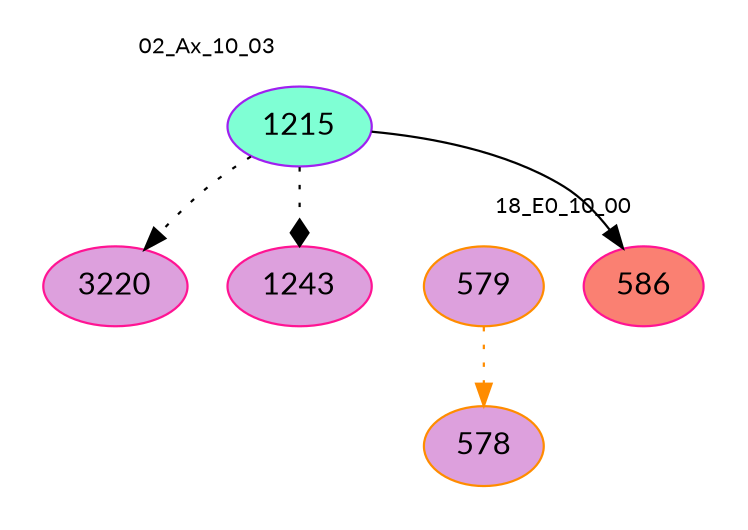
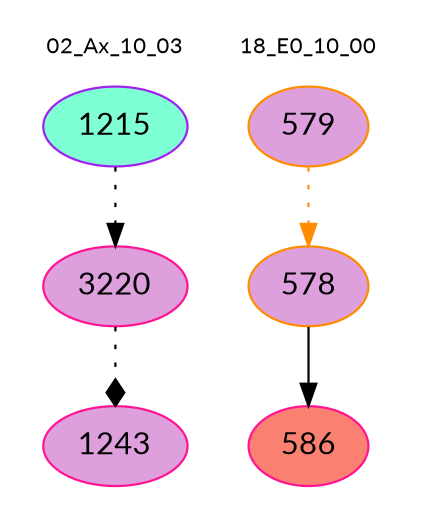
(501, 158) -> (309, 355)
(300, 193) -> (115, 353)
